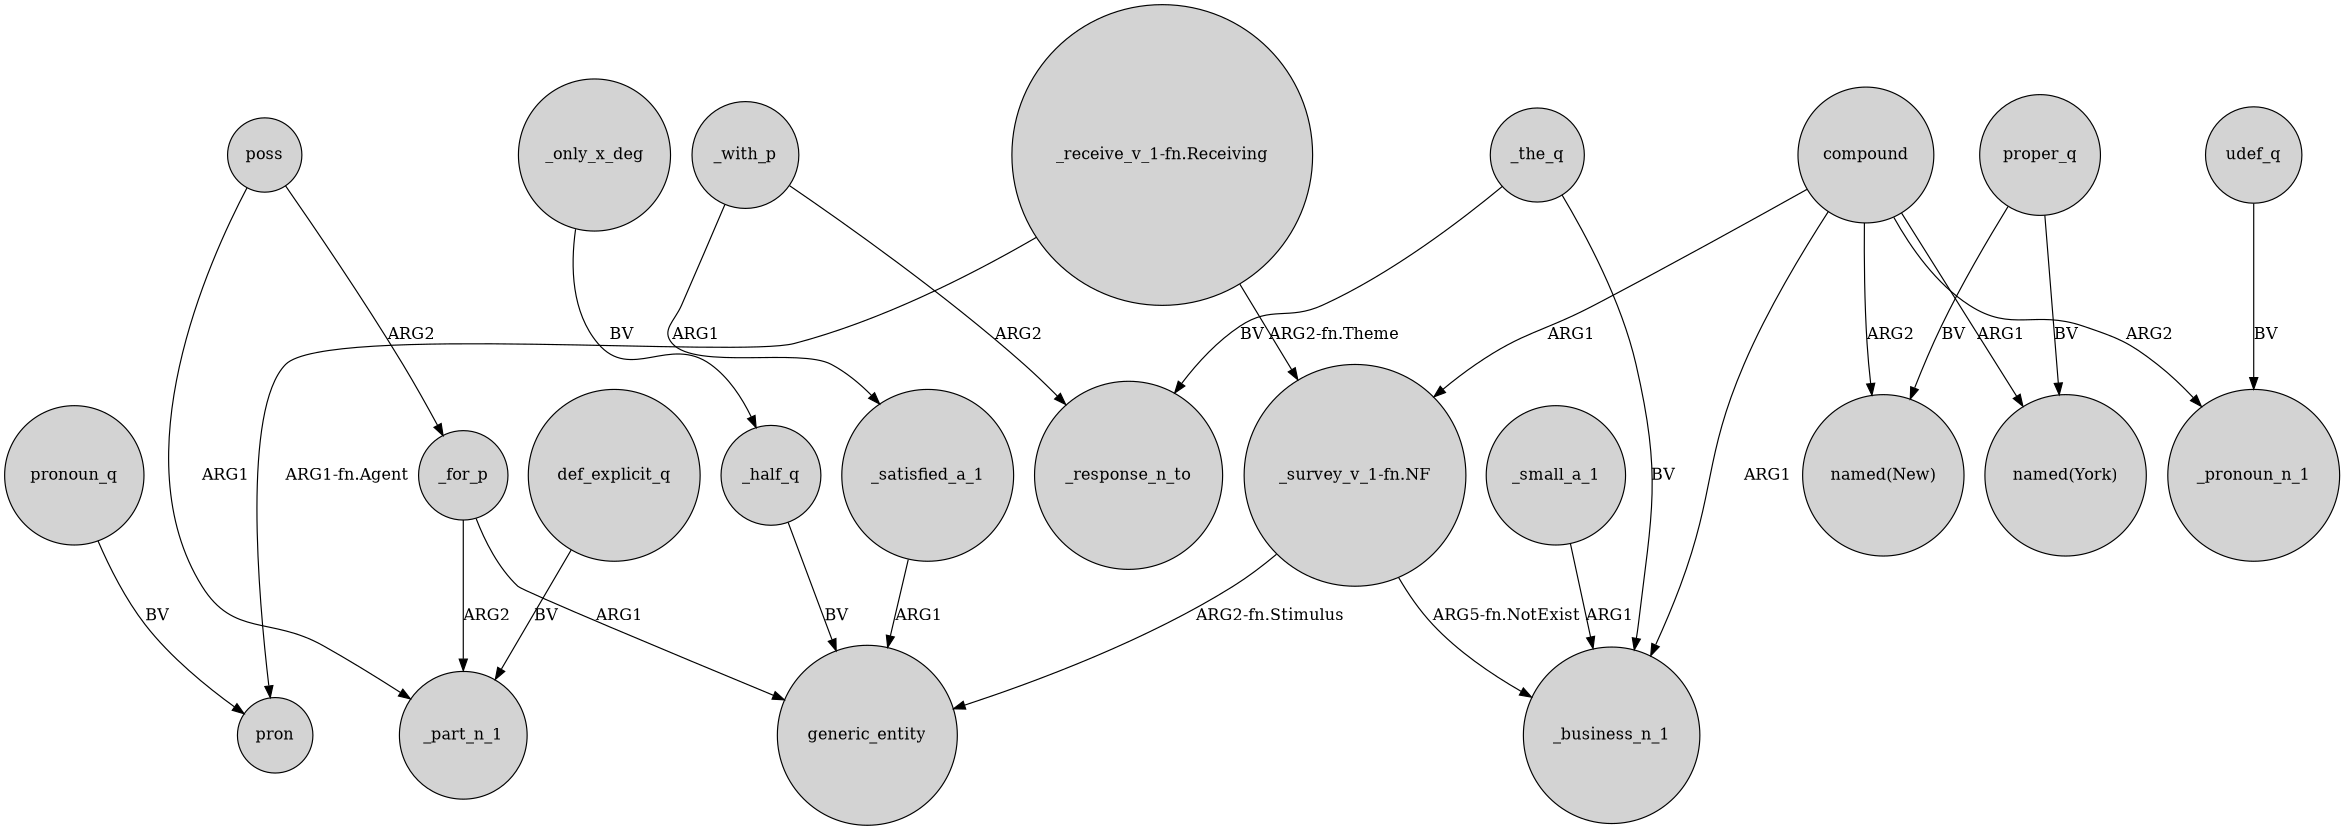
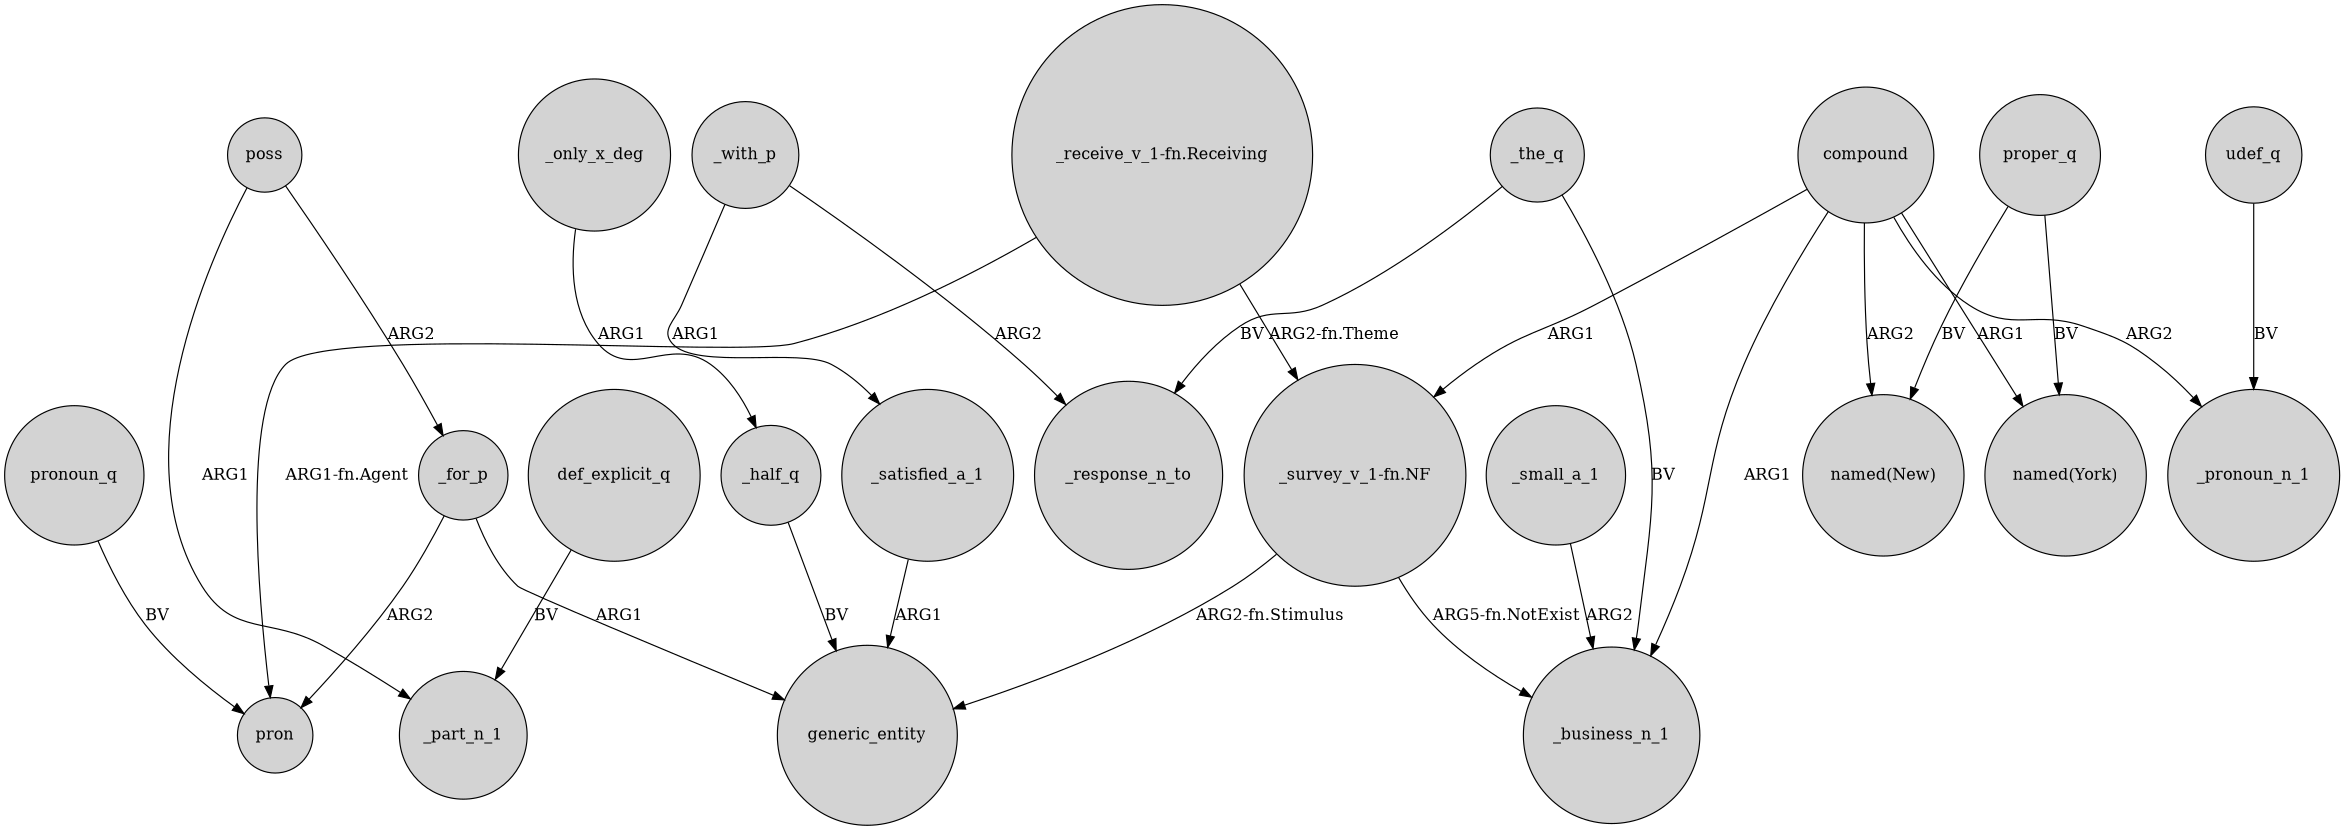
(622, 335) -> (622, 335)
(463, 589) -> (384, 613)
(1610, 616) -> (1610, 616)
